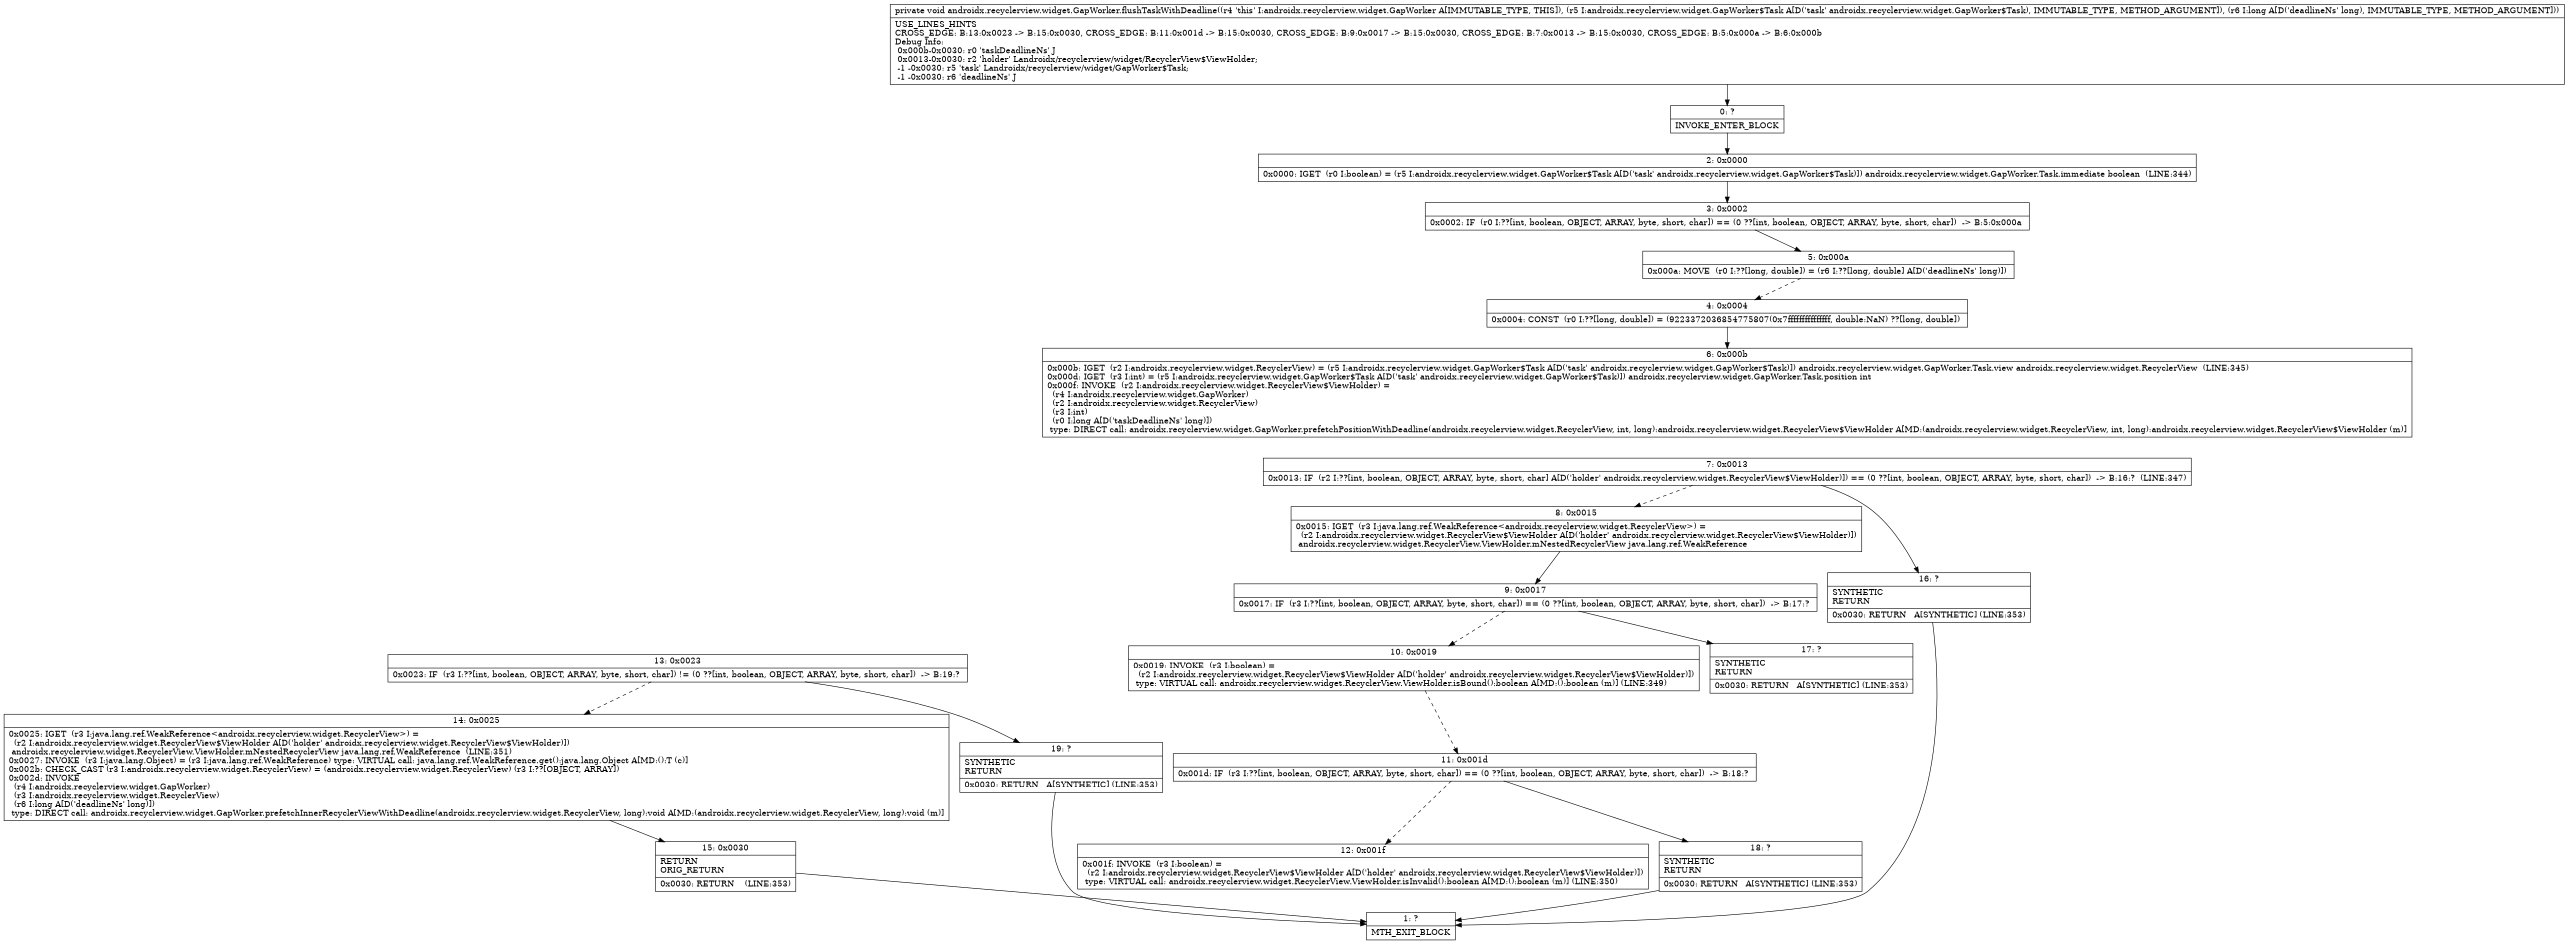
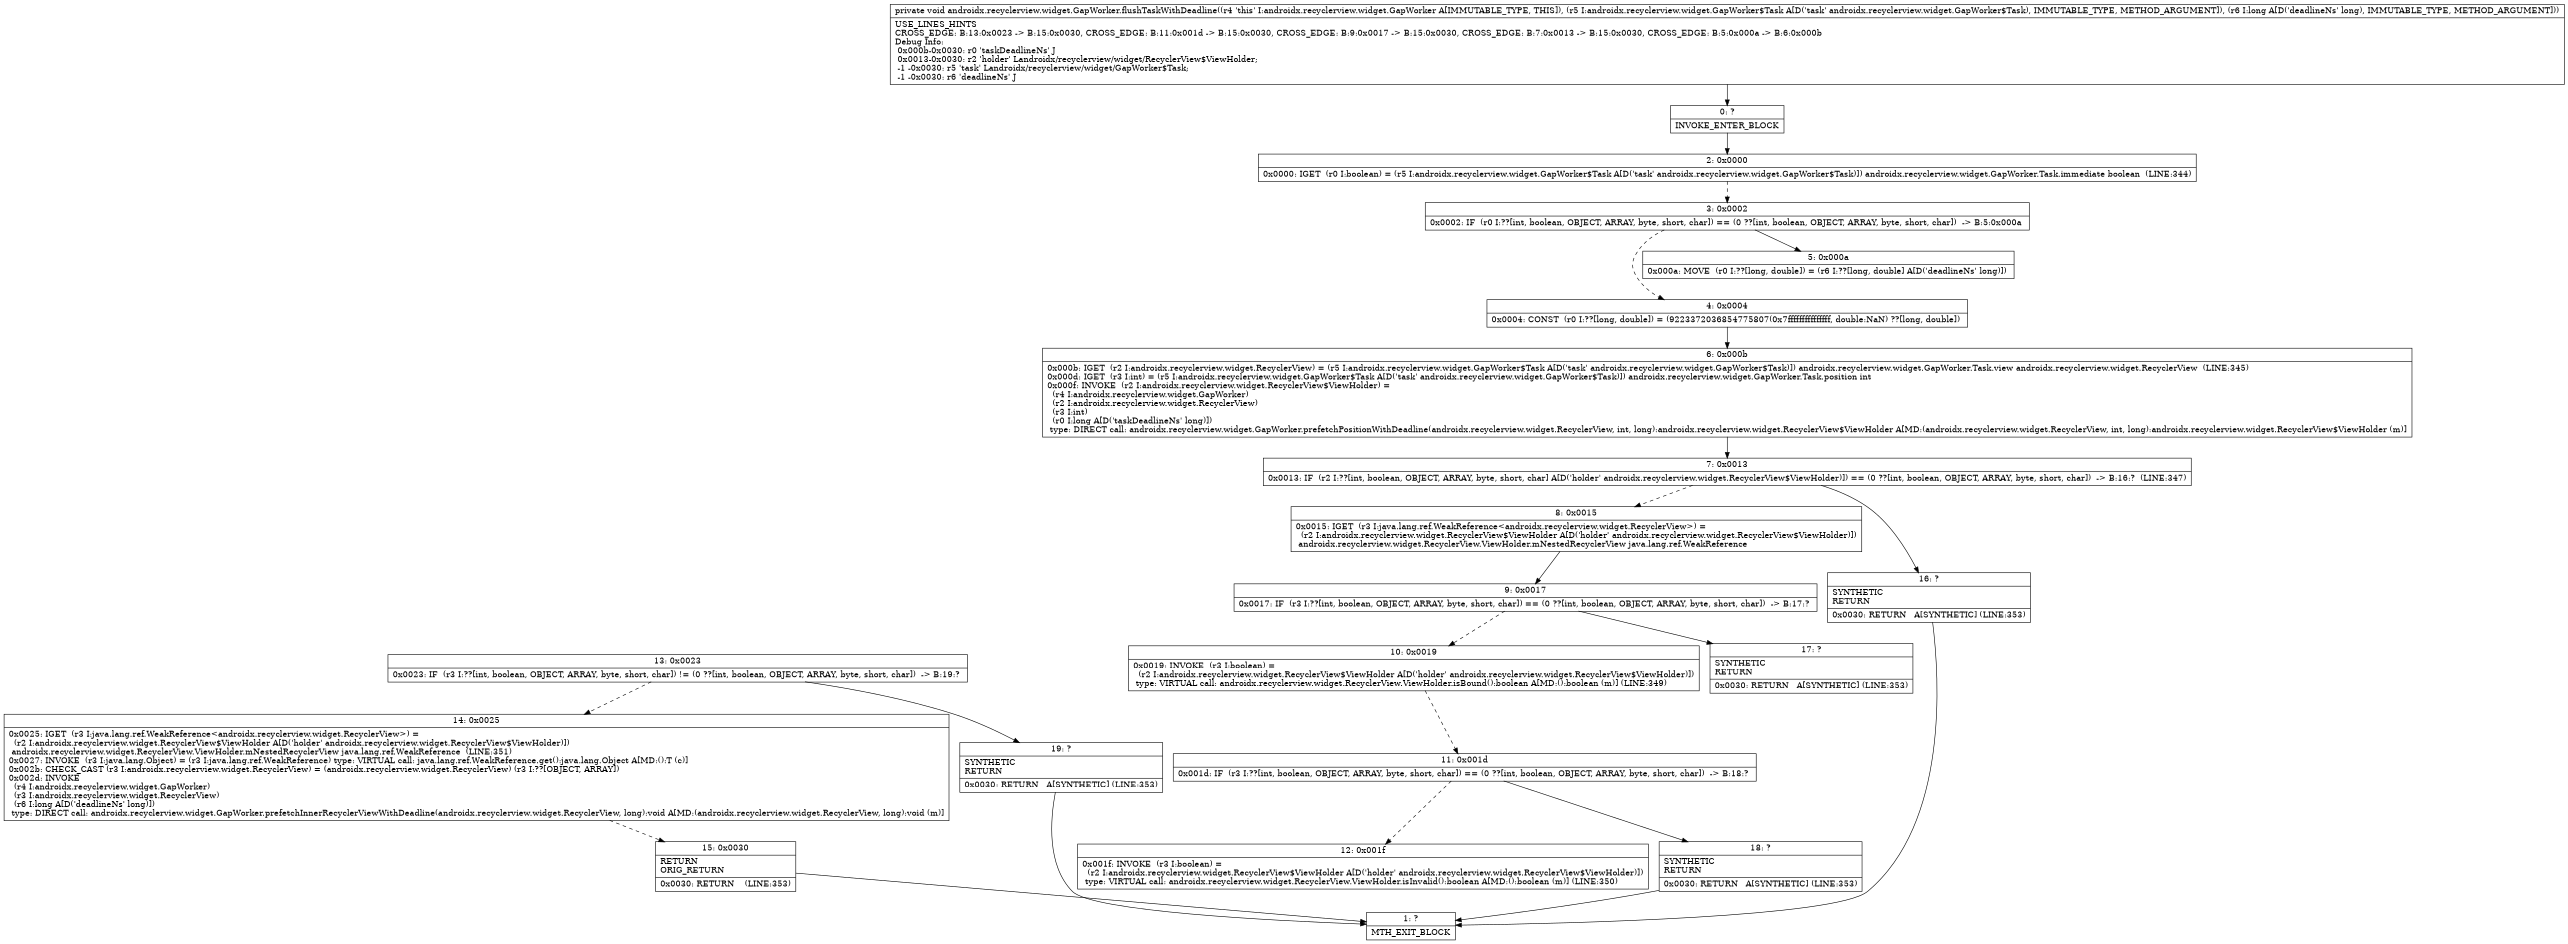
(1727, 189) -> (1727, 189)
(1780, 288) -> (1633, 262)
none -> (1727, 445)
(634, 830) -> (634, 830)
